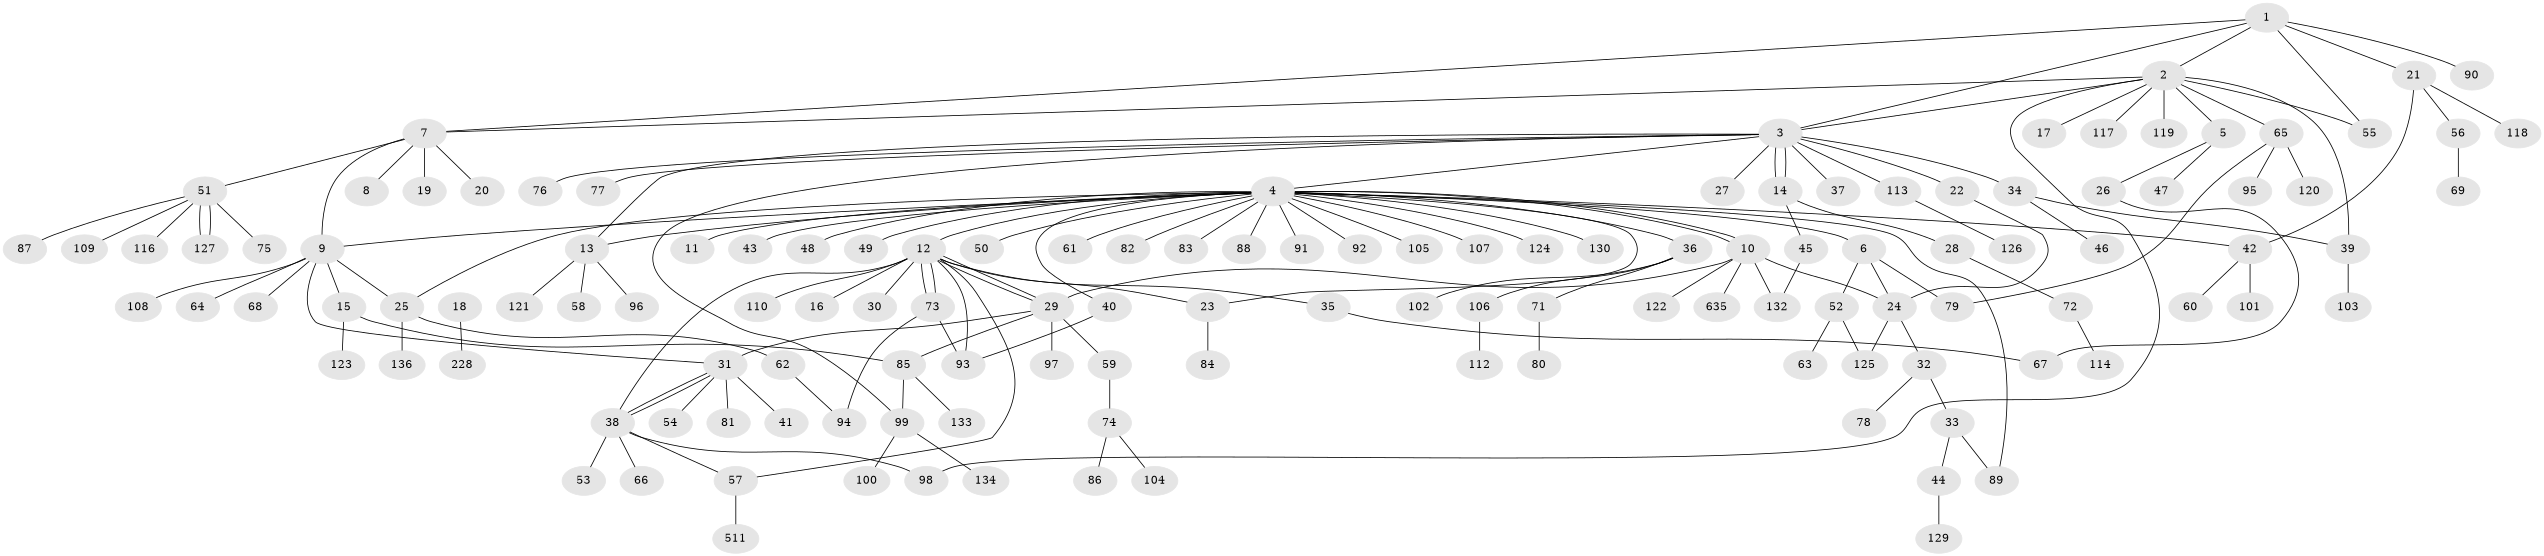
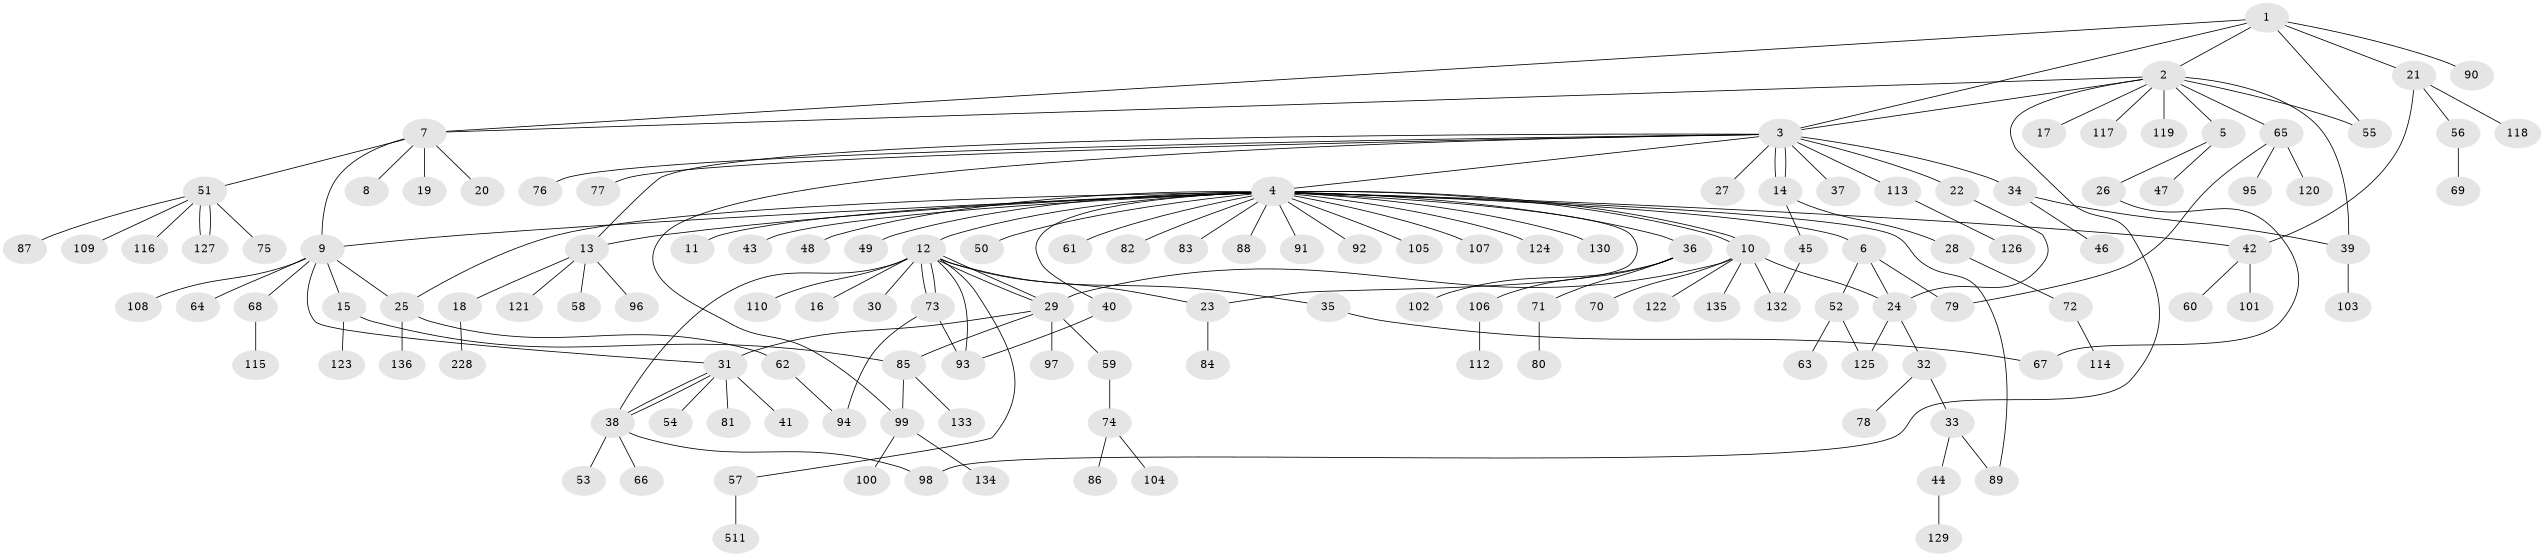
none -> (523, 278)
none -> (1597, 307)
(1717, 307) -> (1717, 307)
none -> (256, 365)
(674, 452) -> none
